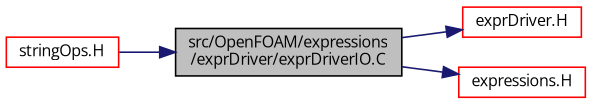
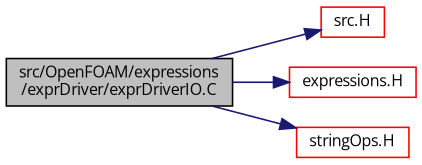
(522, 22) -> (353, 22)
(139, 52) -> (246, 115)
